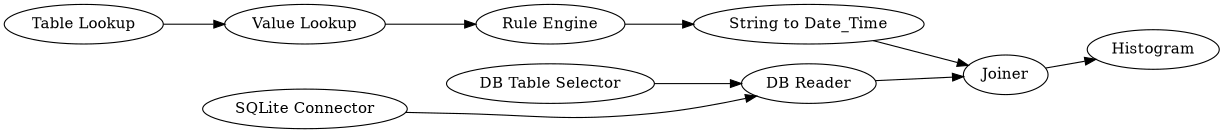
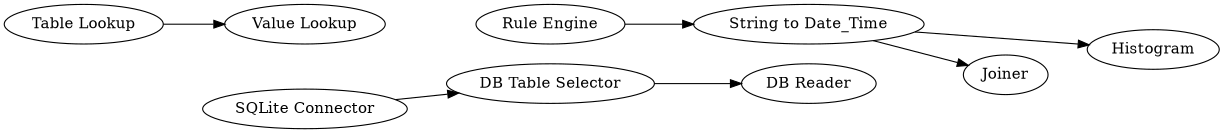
(425, 24) -> none
(1065, 65) -> (996, 38)
(914, 79) -> none
(576, 117) -> (422, 97)
